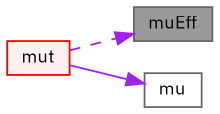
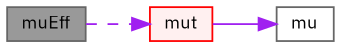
(93, 44) -> (109, 24)
